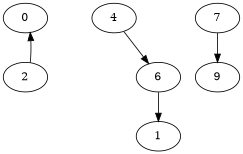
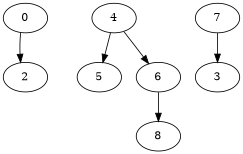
(31, 52) -> (20, 43)
none -> (99, 77)
(218, 77) -> (218, 77)
(158, 136) -> (158, 136)
